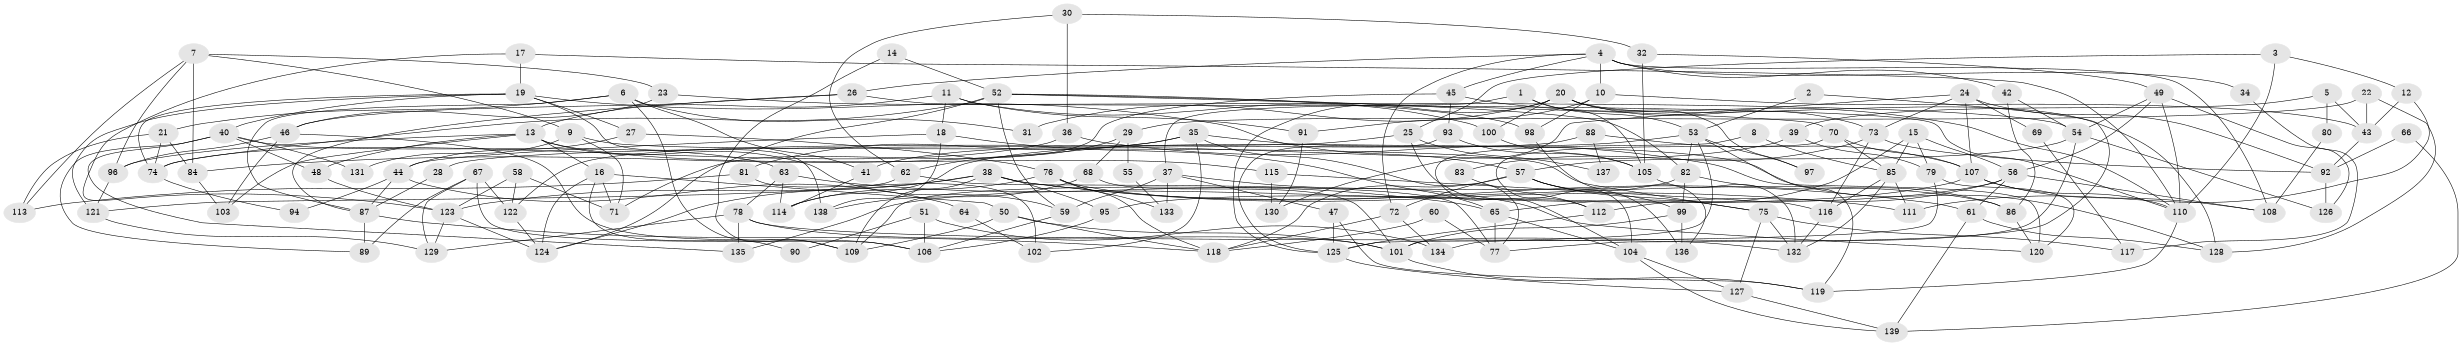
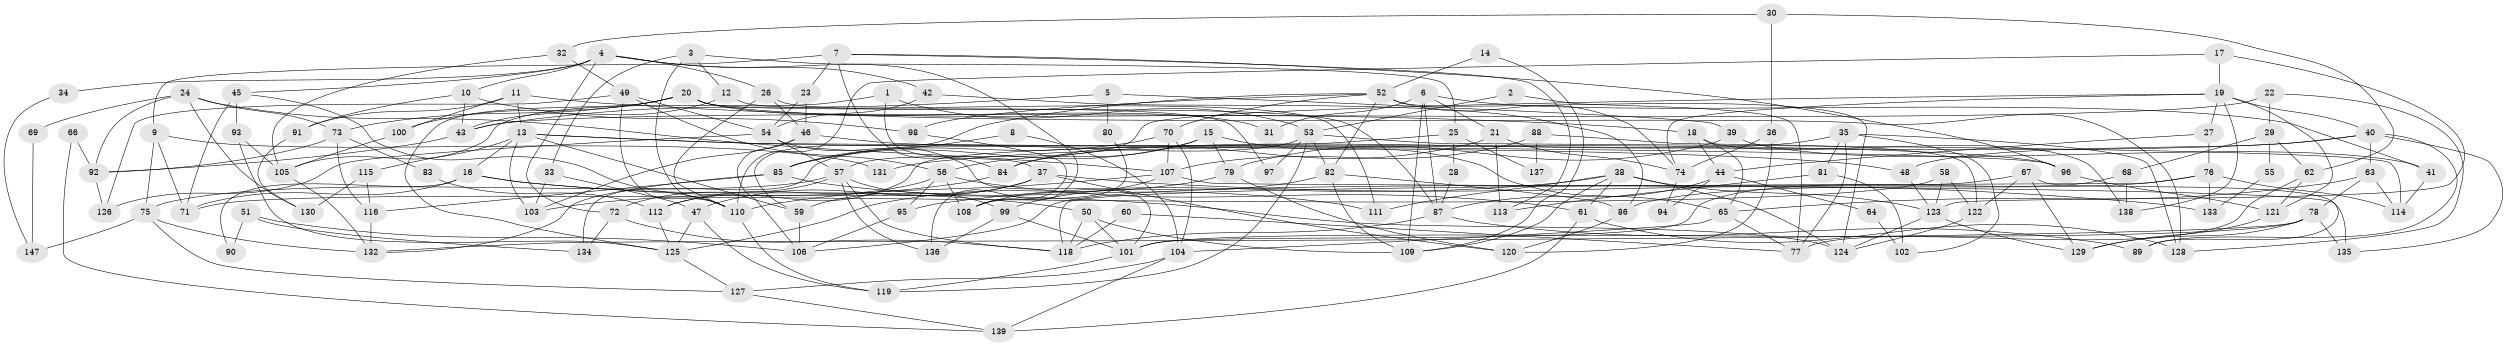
none -> (549, 173)
(2127, 253) -> (32, 253)
